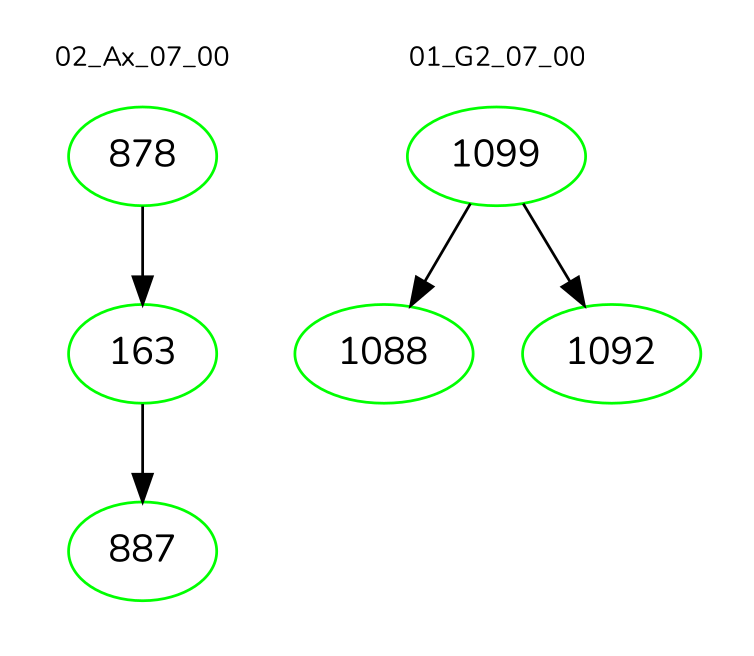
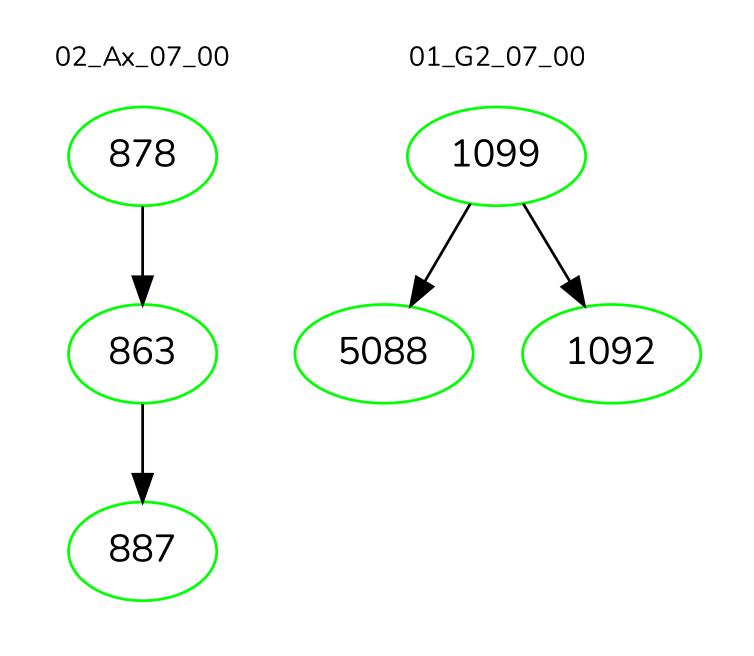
(143, 354) -> (143, 354)
(384, 354) -> (384, 354)
